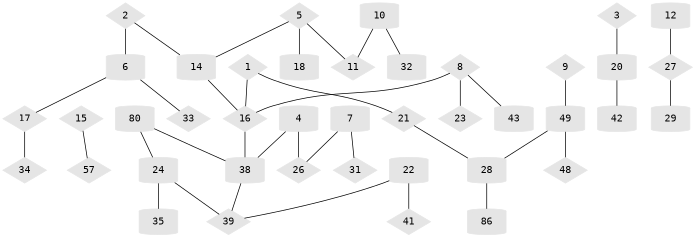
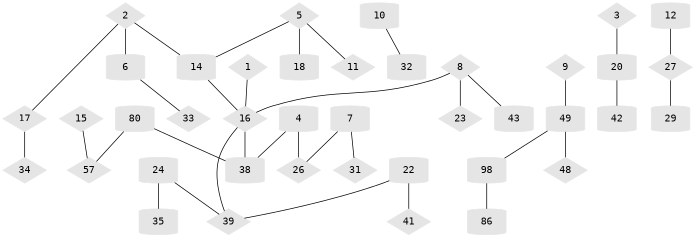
(365, 43) -> none
(71, 95) -> (75, 67)
(404, 119) -> none
(147, 145) -> (110, 146)
(487, 170) -> (487, 170)
(236, 197) -> (217, 167)
